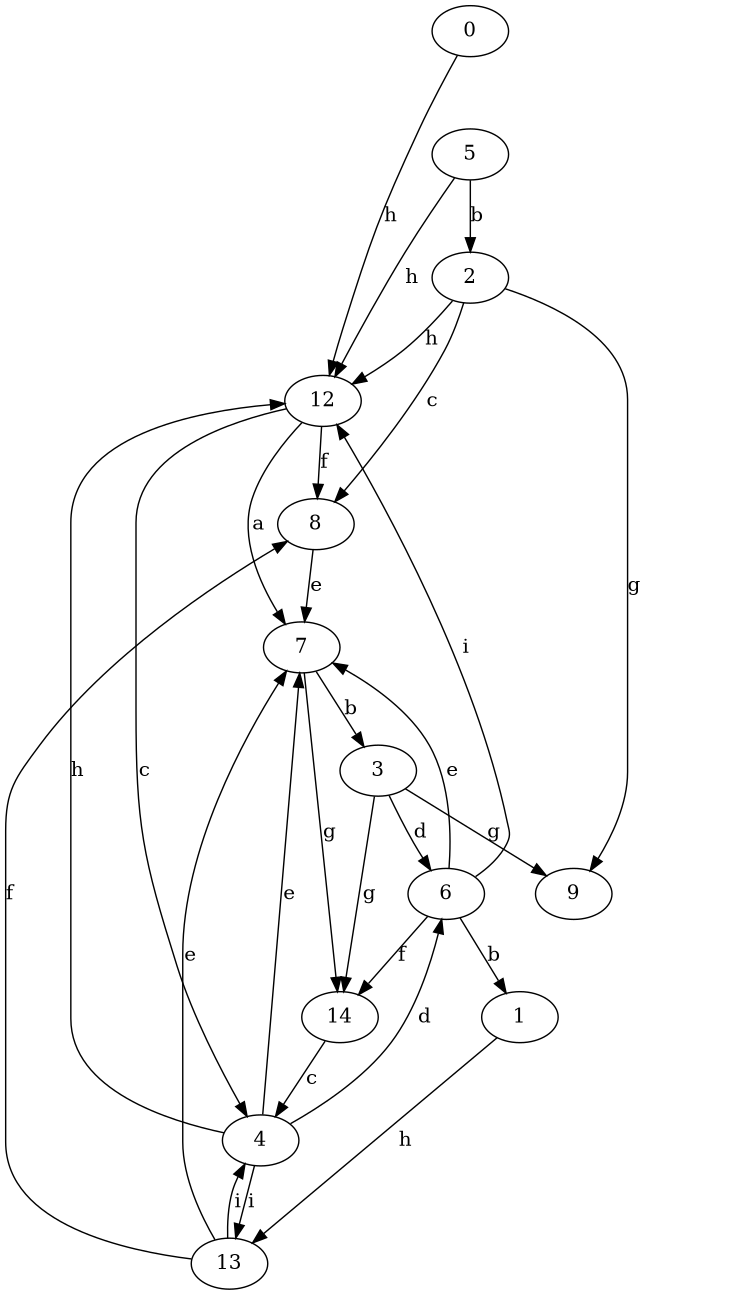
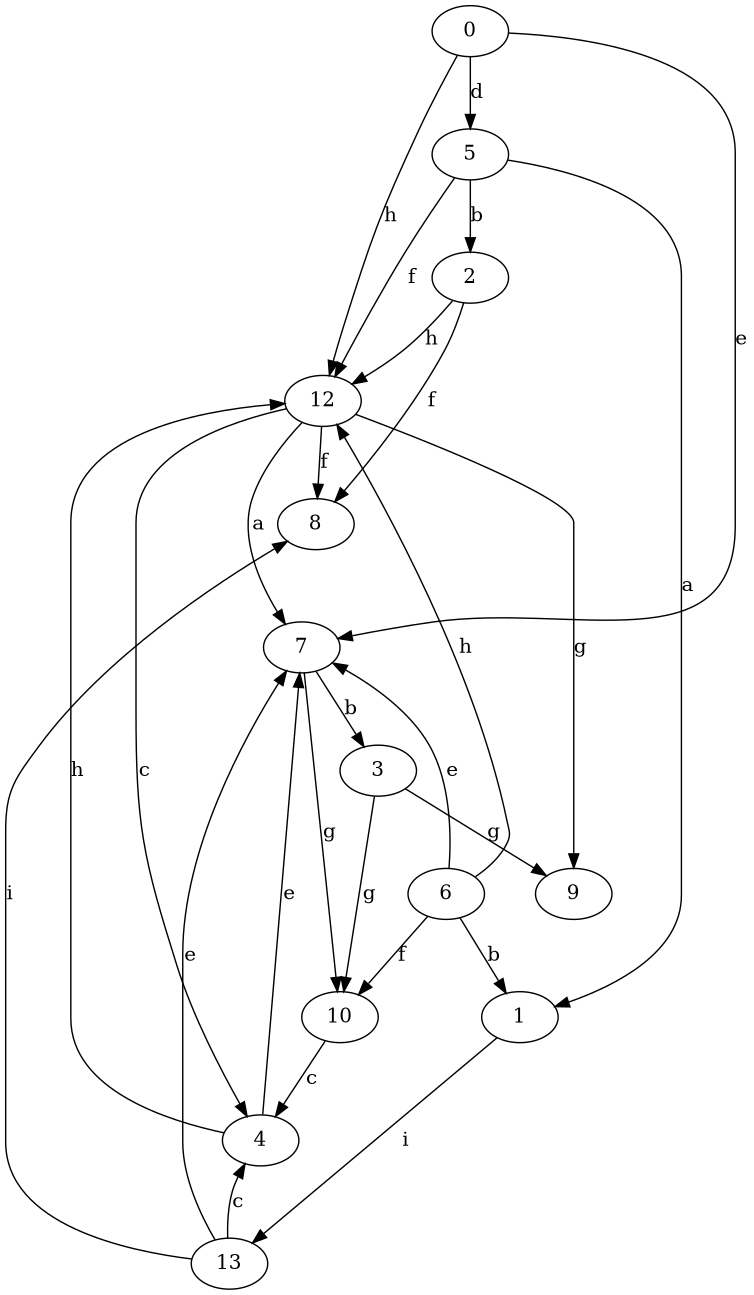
none -> (470, 86)
(412, 278) -> (412, 278)
(432, 401) -> (432, 401)
(628, 544) -> (574, 565)
none -> (681, 556)
(310, 579) -> (735, 419)
(466, 647) -> (466, 647)
(405, 827) -> none
(10, 894) -> (10, 894)
(340, 1017) -> (340, 1017)
(388, 1047) -> none
(406, 1140) -> (406, 1140)
(247, 1195) -> none
(238, 1202) -> (238, 1202)
